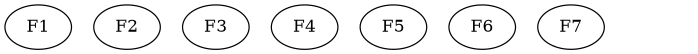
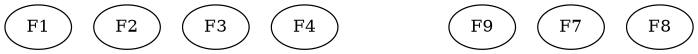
(393, 27) -> none
(482, 27) -> (482, 27)
none -> (660, 27)
